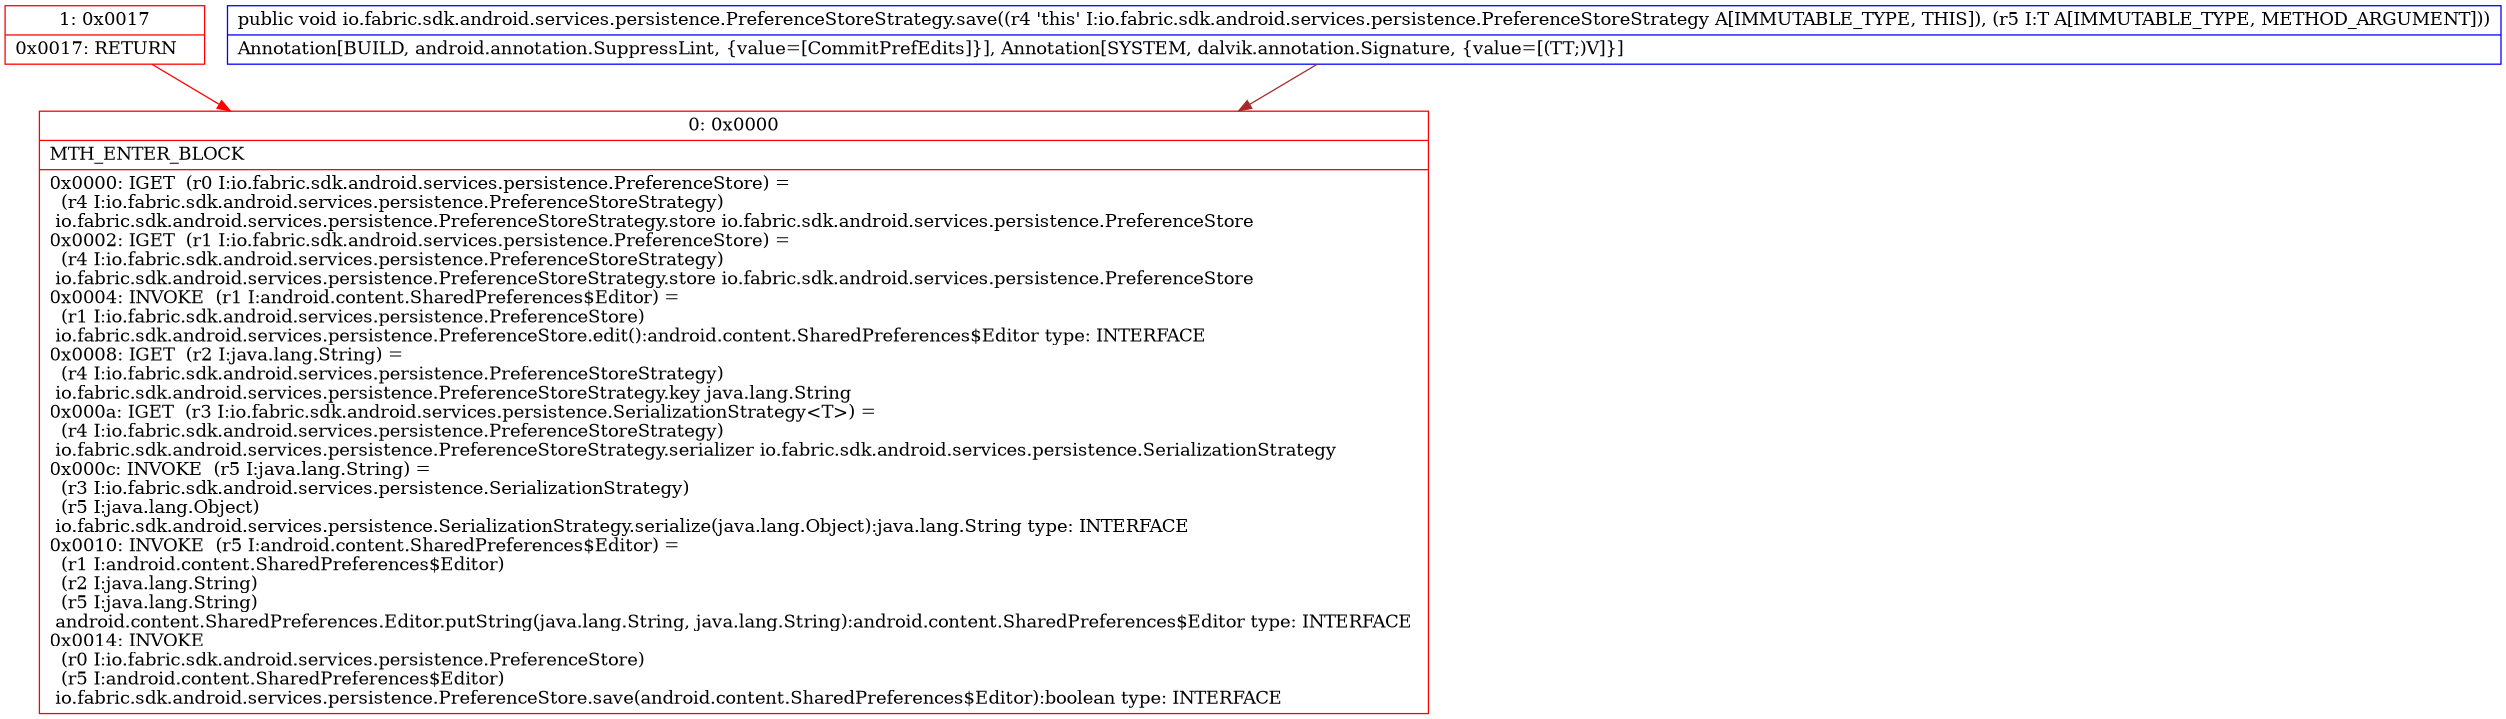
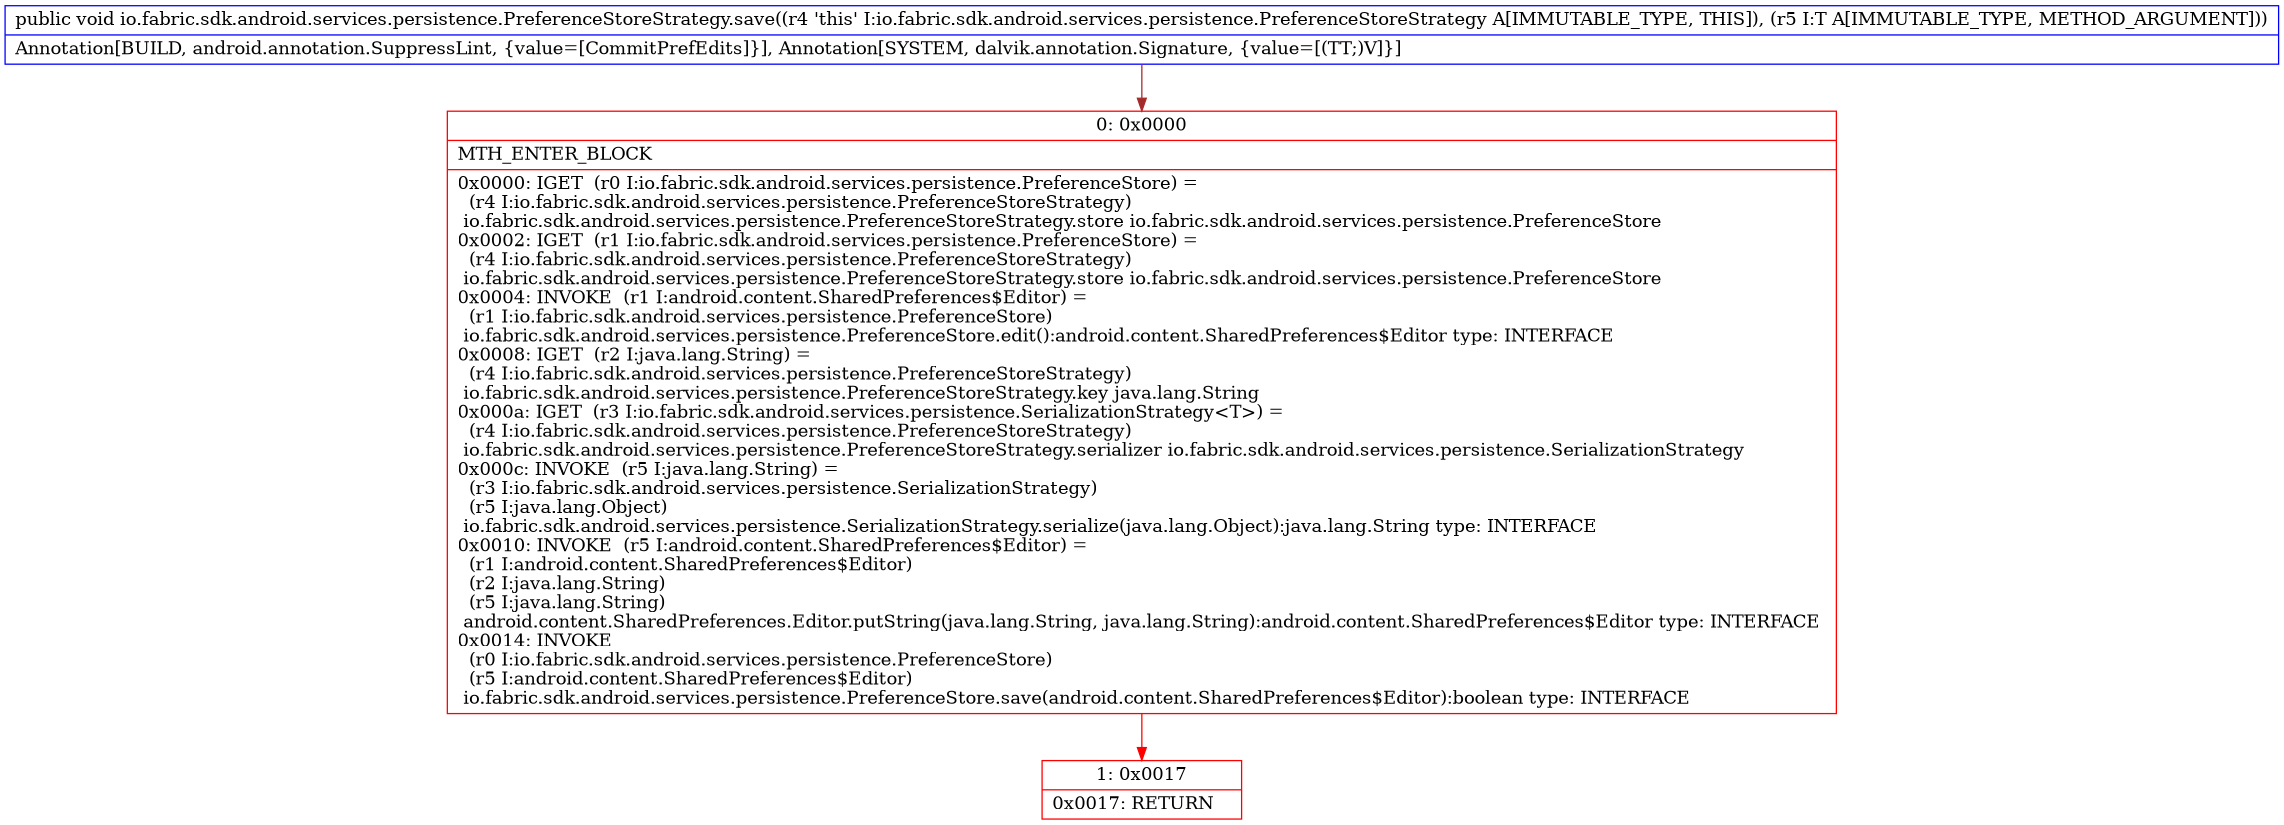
(186, 84) -> (1142, 730)
